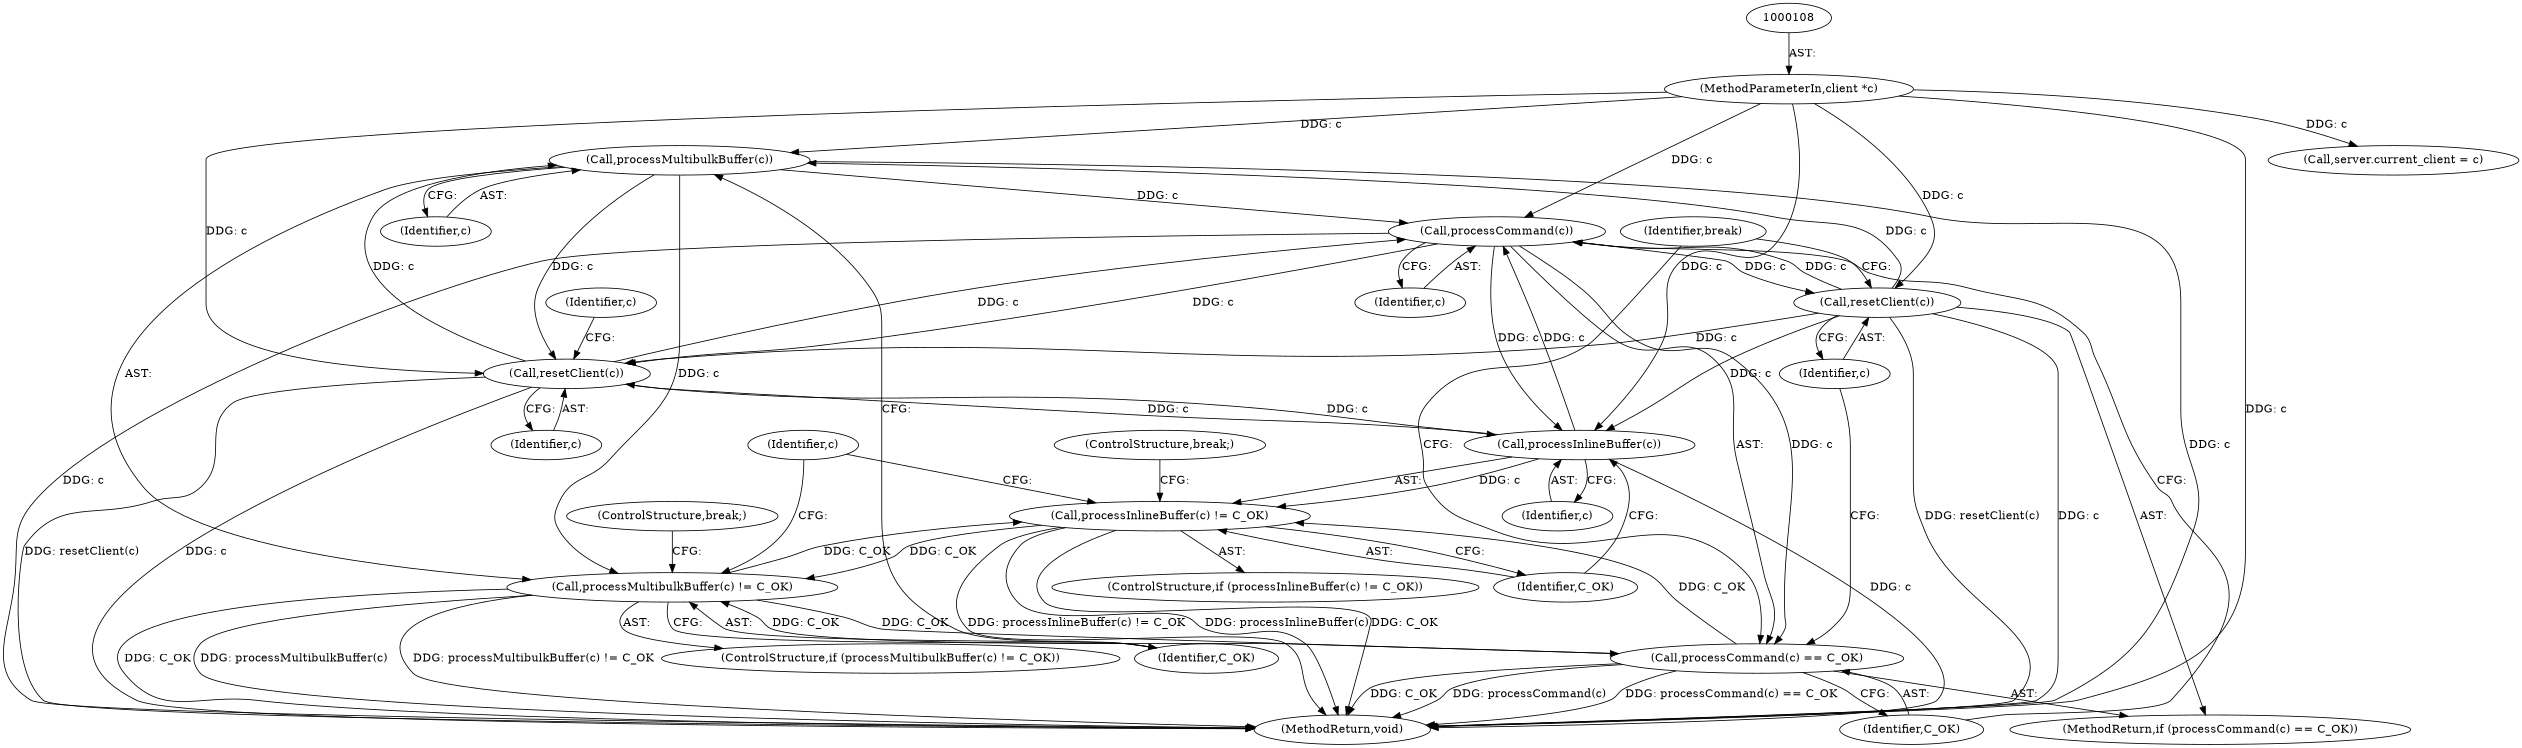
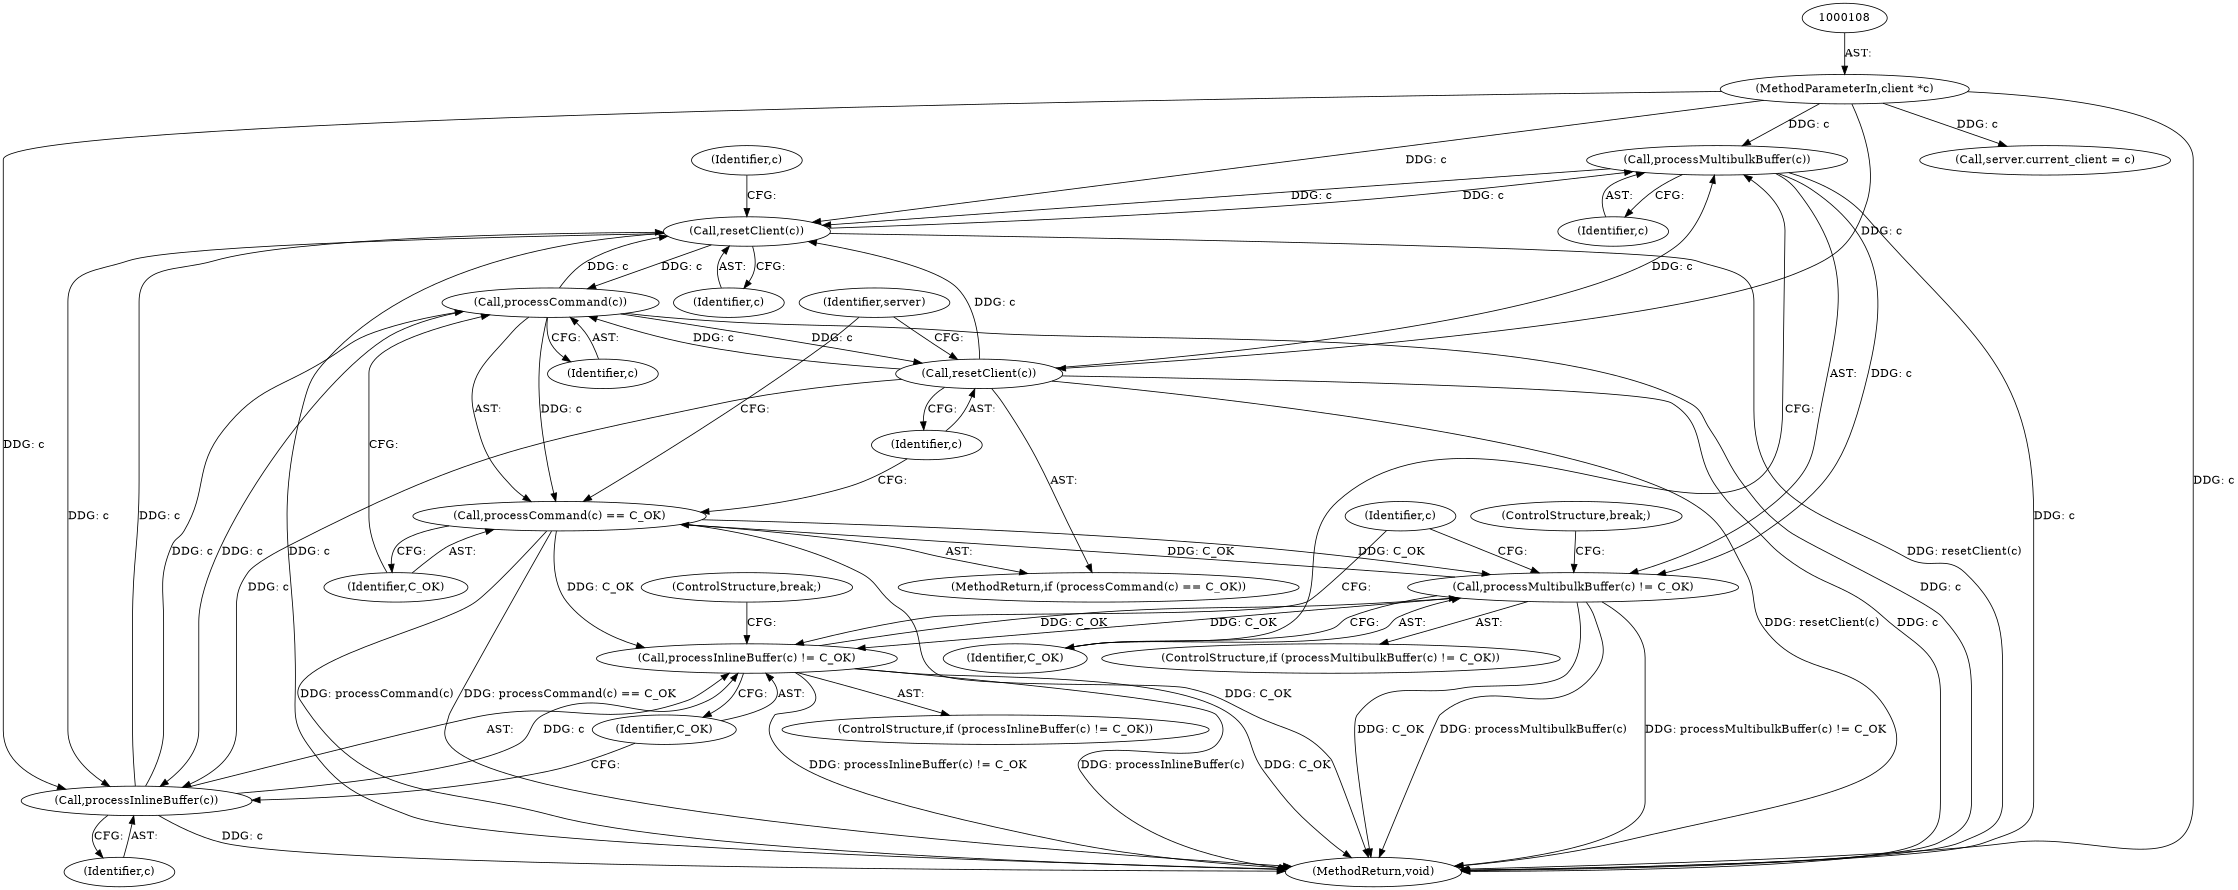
(1647, 159) -> none
(1090, 196) -> none
(1693, 232) -> (875, 303)
